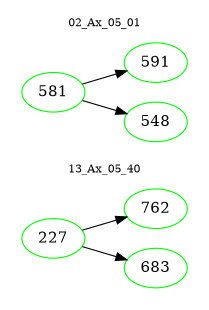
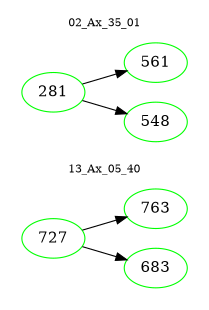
(105, 24) -> (105, 24)
(156, 63) -> (156, 63)
(53, 92) -> (53, 92)
(156, 209) -> (156, 209)
(53, 238) -> (53, 238)
